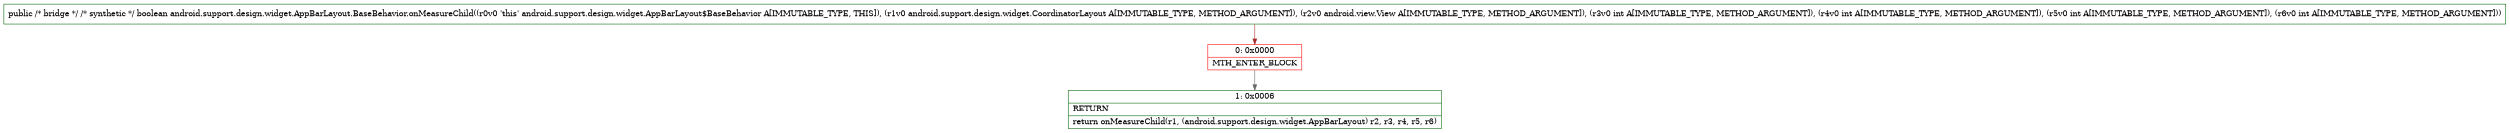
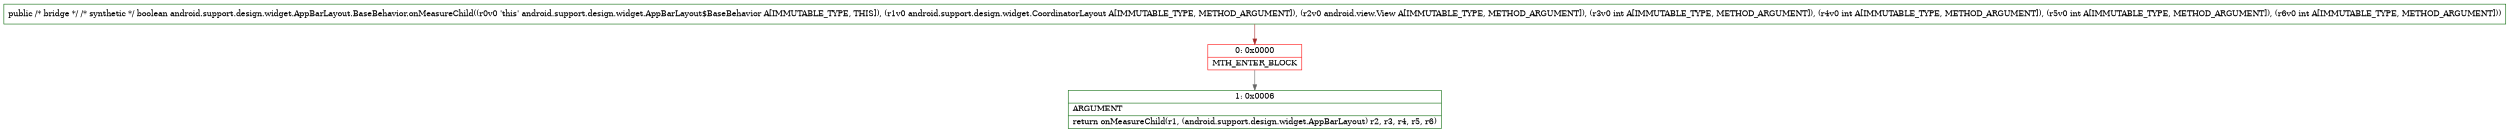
(1091, 109) -> (1098, 109)
